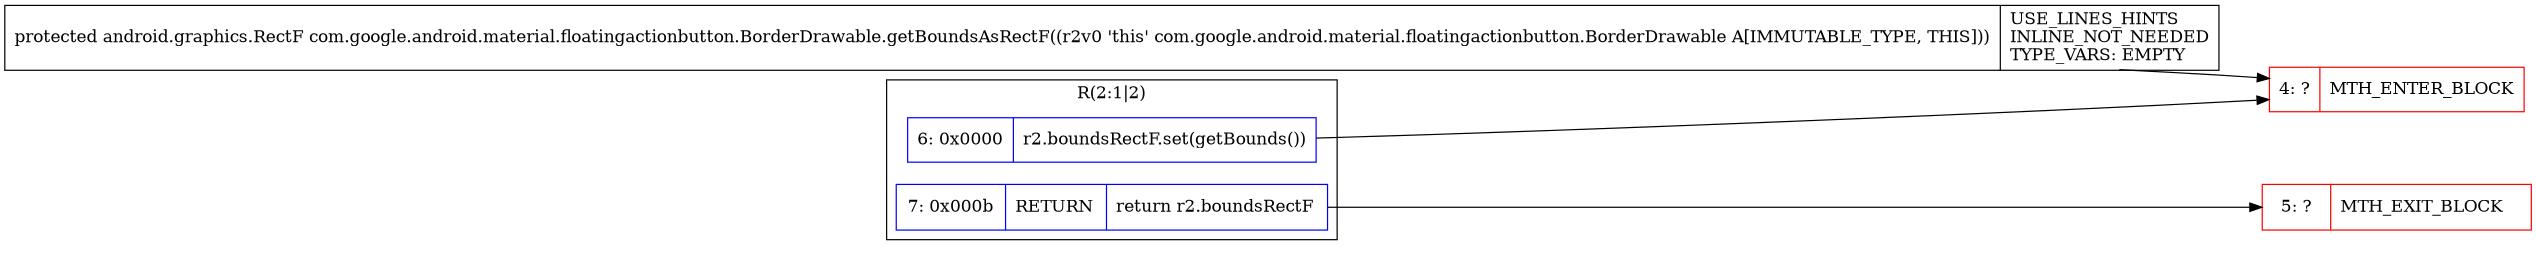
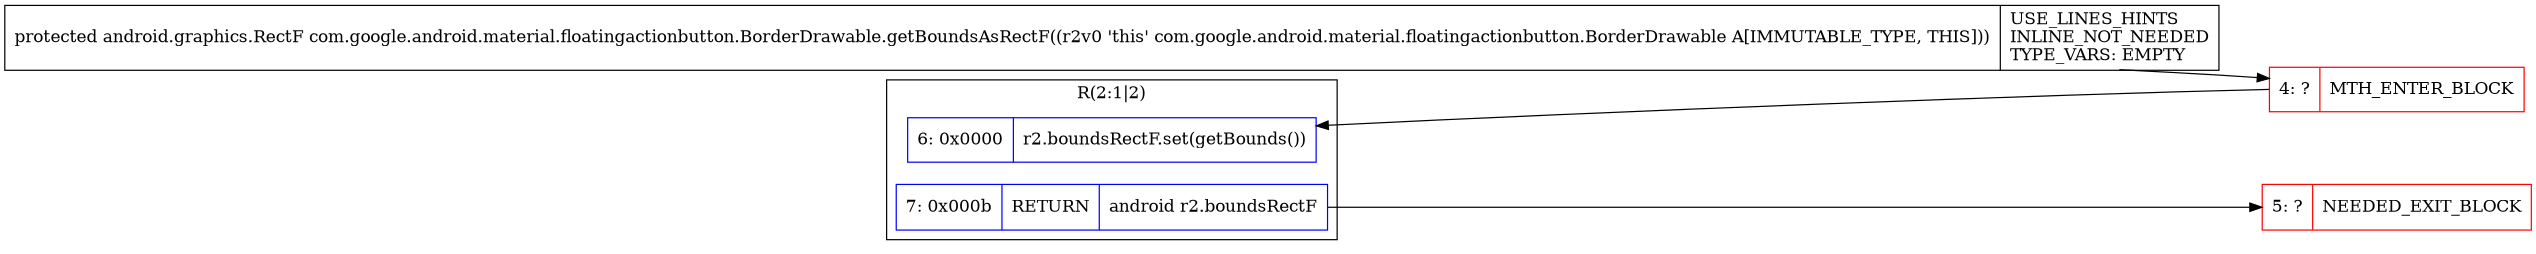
(1787, 122) -> (1799, 105)
(1215, 207) -> (1213, 207)
(2422, 207) -> (2422, 207)
